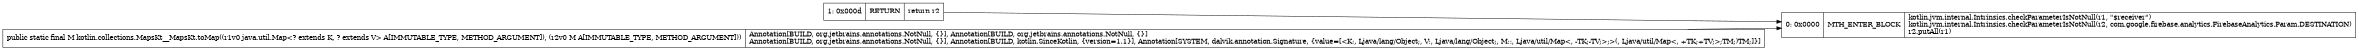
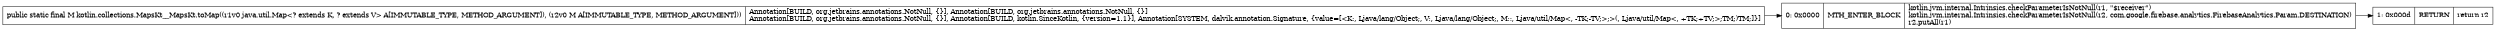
(1360, 17) -> (2362, 16)
